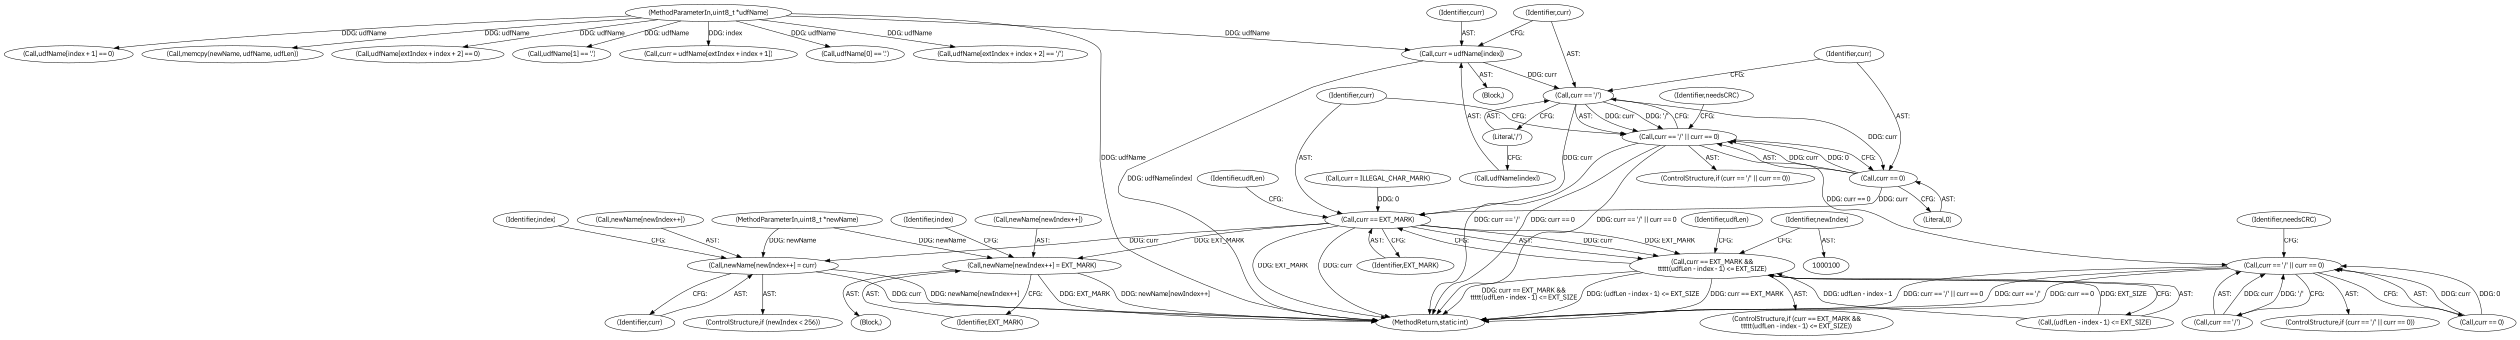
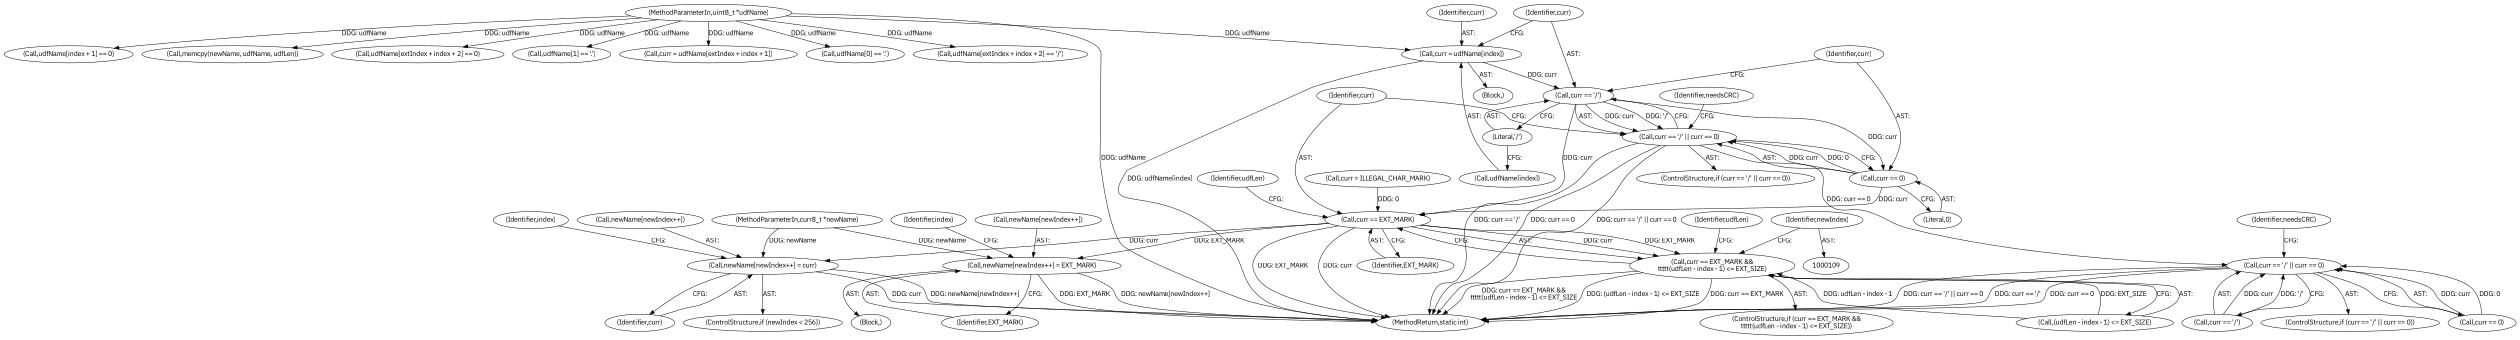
(725, 34) -> (731, 34)
(797, 220) -> (797, 220)
(1826, 266) -> (1826, 266)
